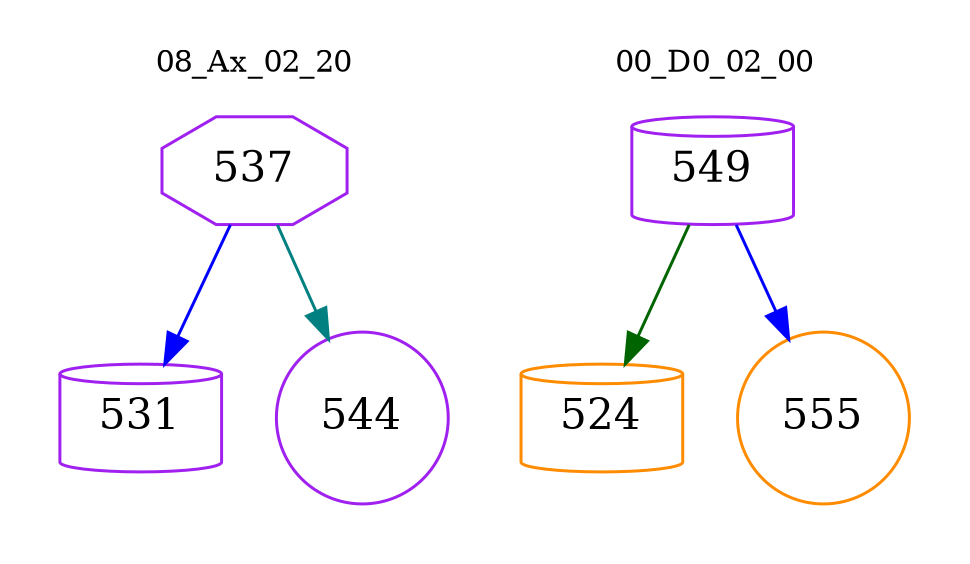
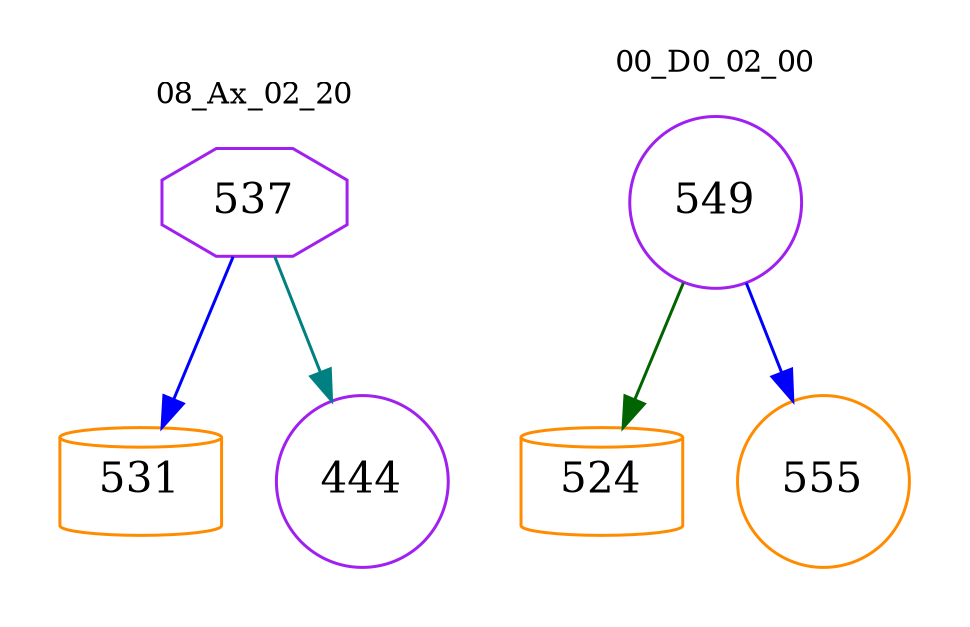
(713, 171) -> (716, 202)
(141, 418) -> (141, 481)
(362, 418) -> (362, 481)
